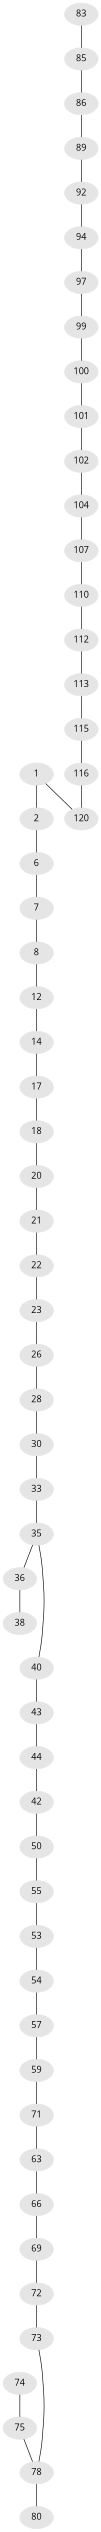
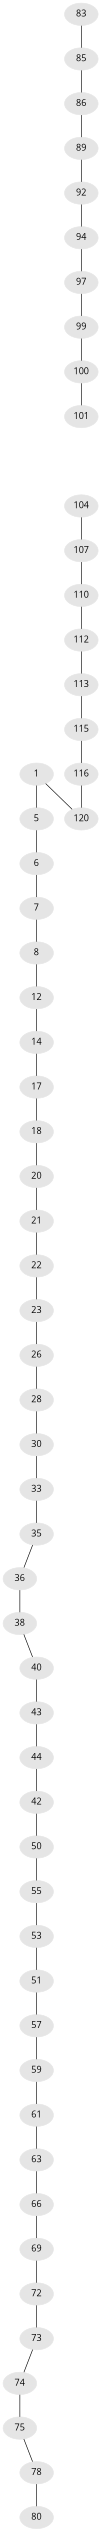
(81, 461) -> none
(37, 819) -> (37, 819)
(44, 1601) -> (28, 1646)
(37, 1981) -> (37, 1981)
(37, 2115) -> (37, 2115)
(44, 2406) -> (28, 2361)
